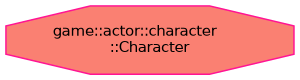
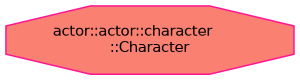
(150, 40) -> (150, 40)
